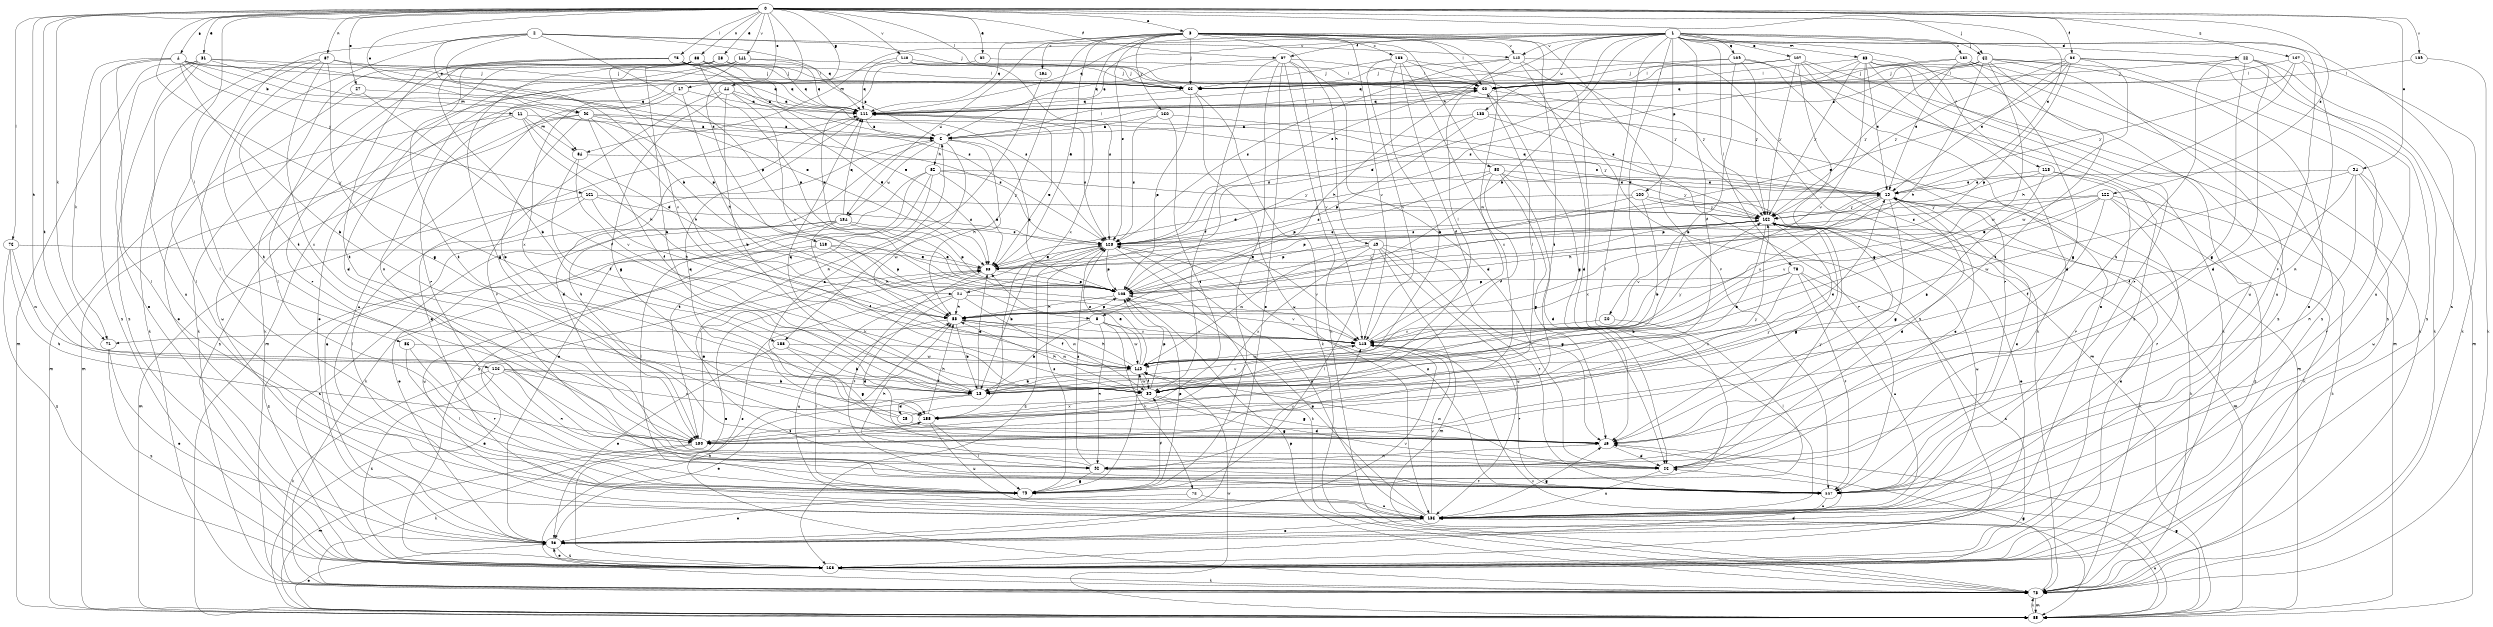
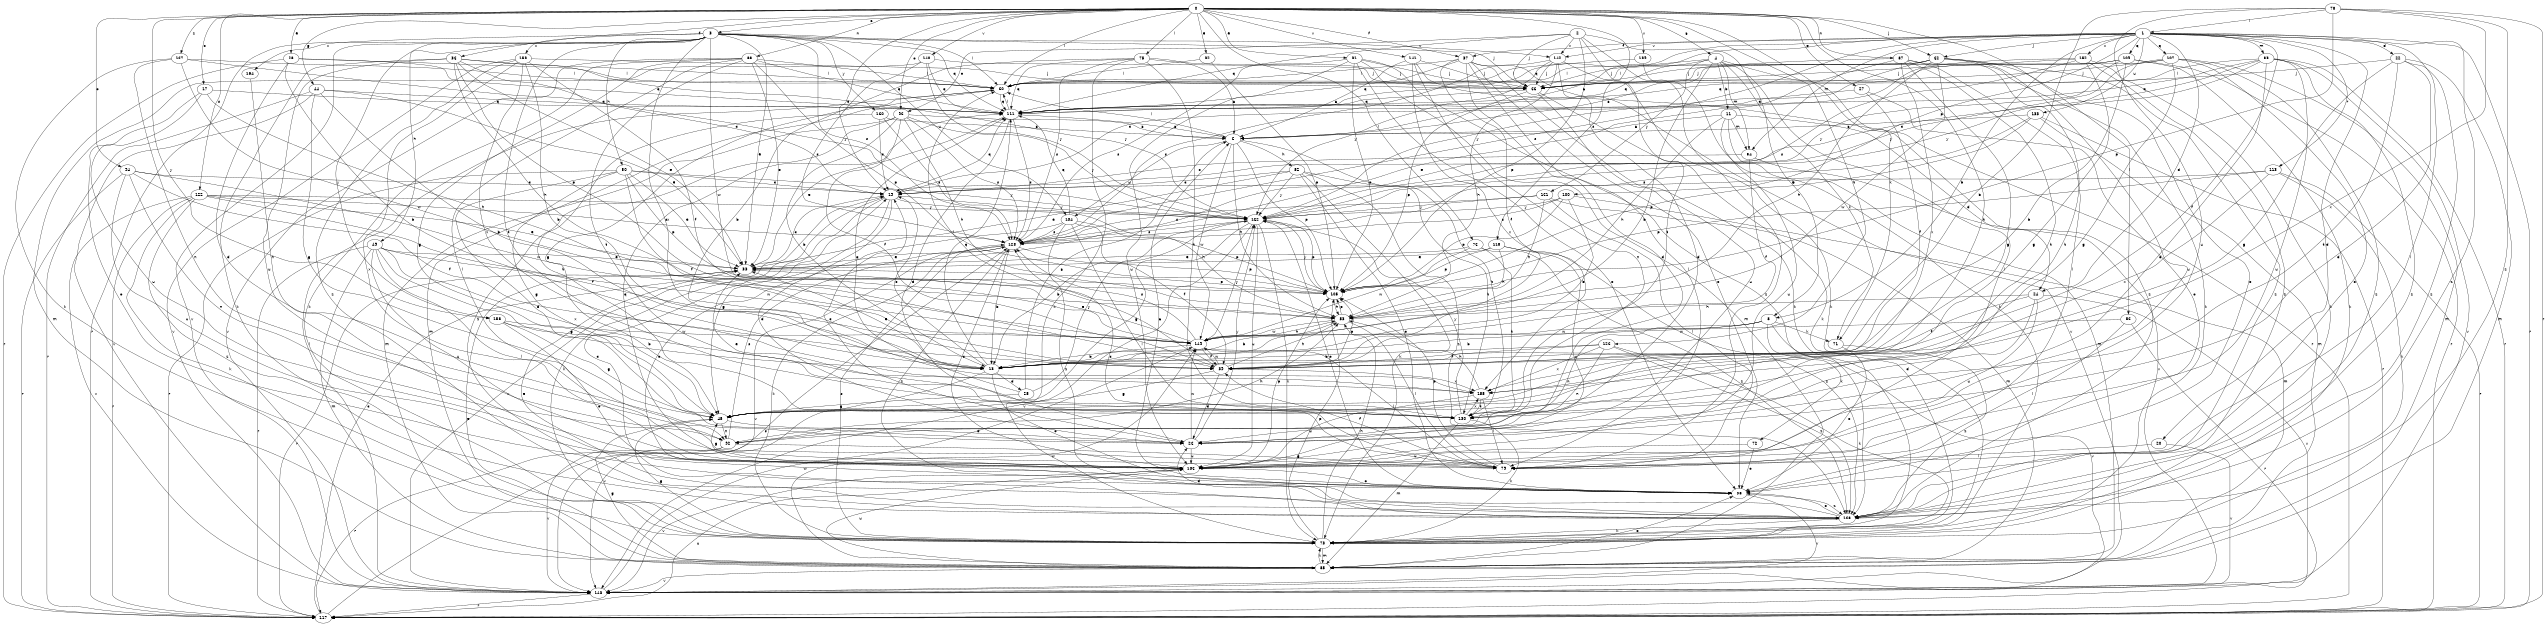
(1721, 146) -> (2239, 21)
(1927, 294) -> (2125, 282)
none -> (204, 301)
(1157, 335) -> none
